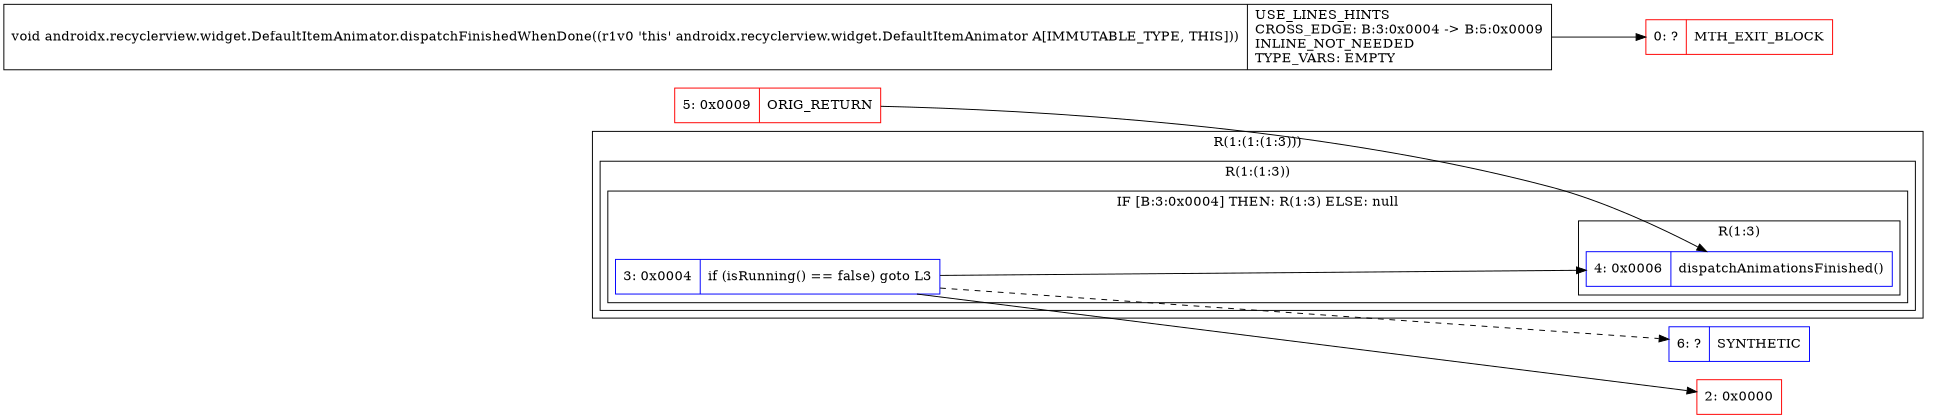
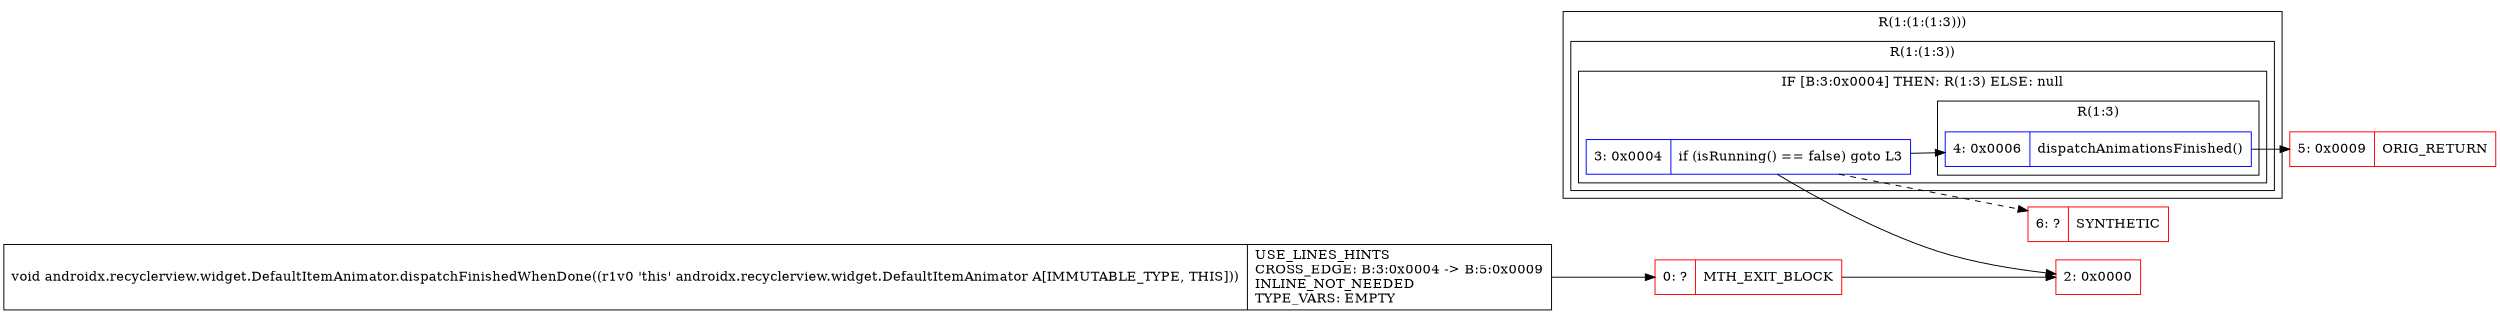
(1297, 138) -> (2266, 149)
none -> (1944, 277)
(1739, 344) -> (2098, 224)
